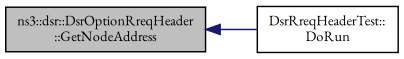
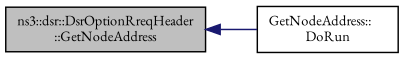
(328, 29) -> (328, 29)
